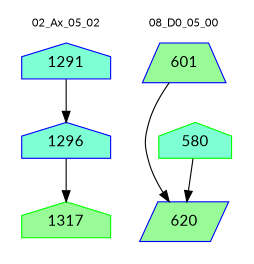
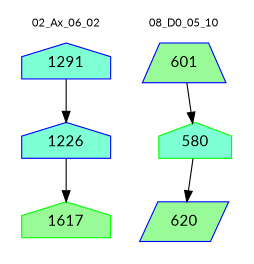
(66, 24) -> (66, 24)
(184, 24) -> (184, 24)
(146, 137) -> (189, 98)
(66, 142) -> (66, 142)
(66, 222) -> (66, 222)
